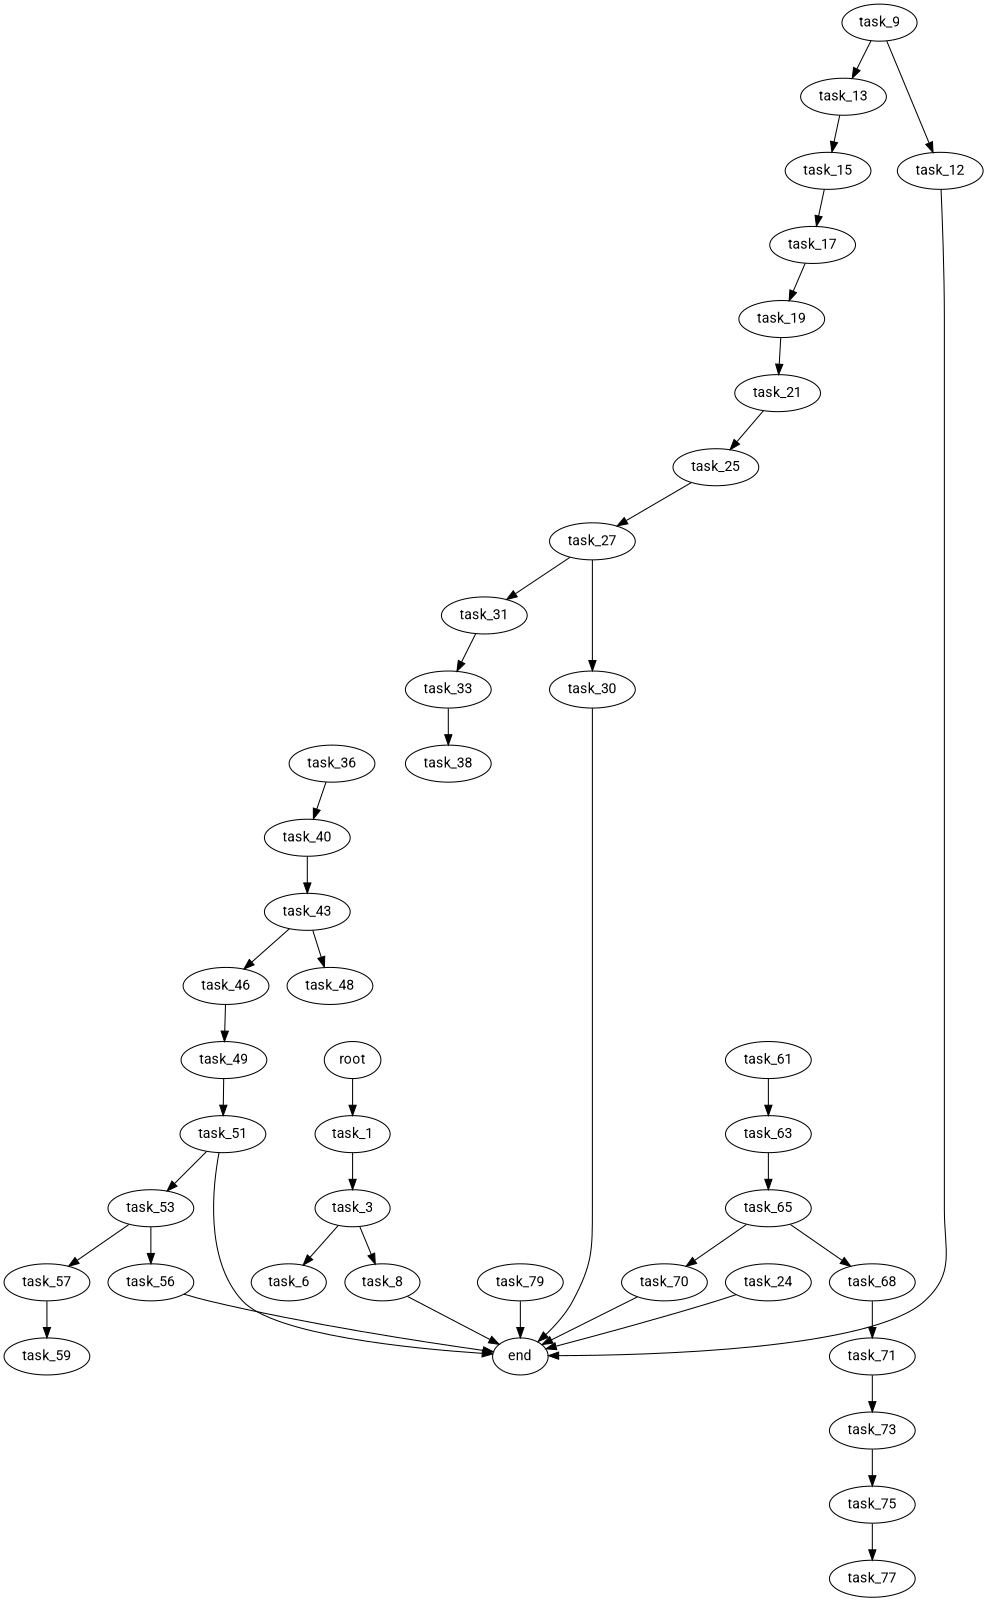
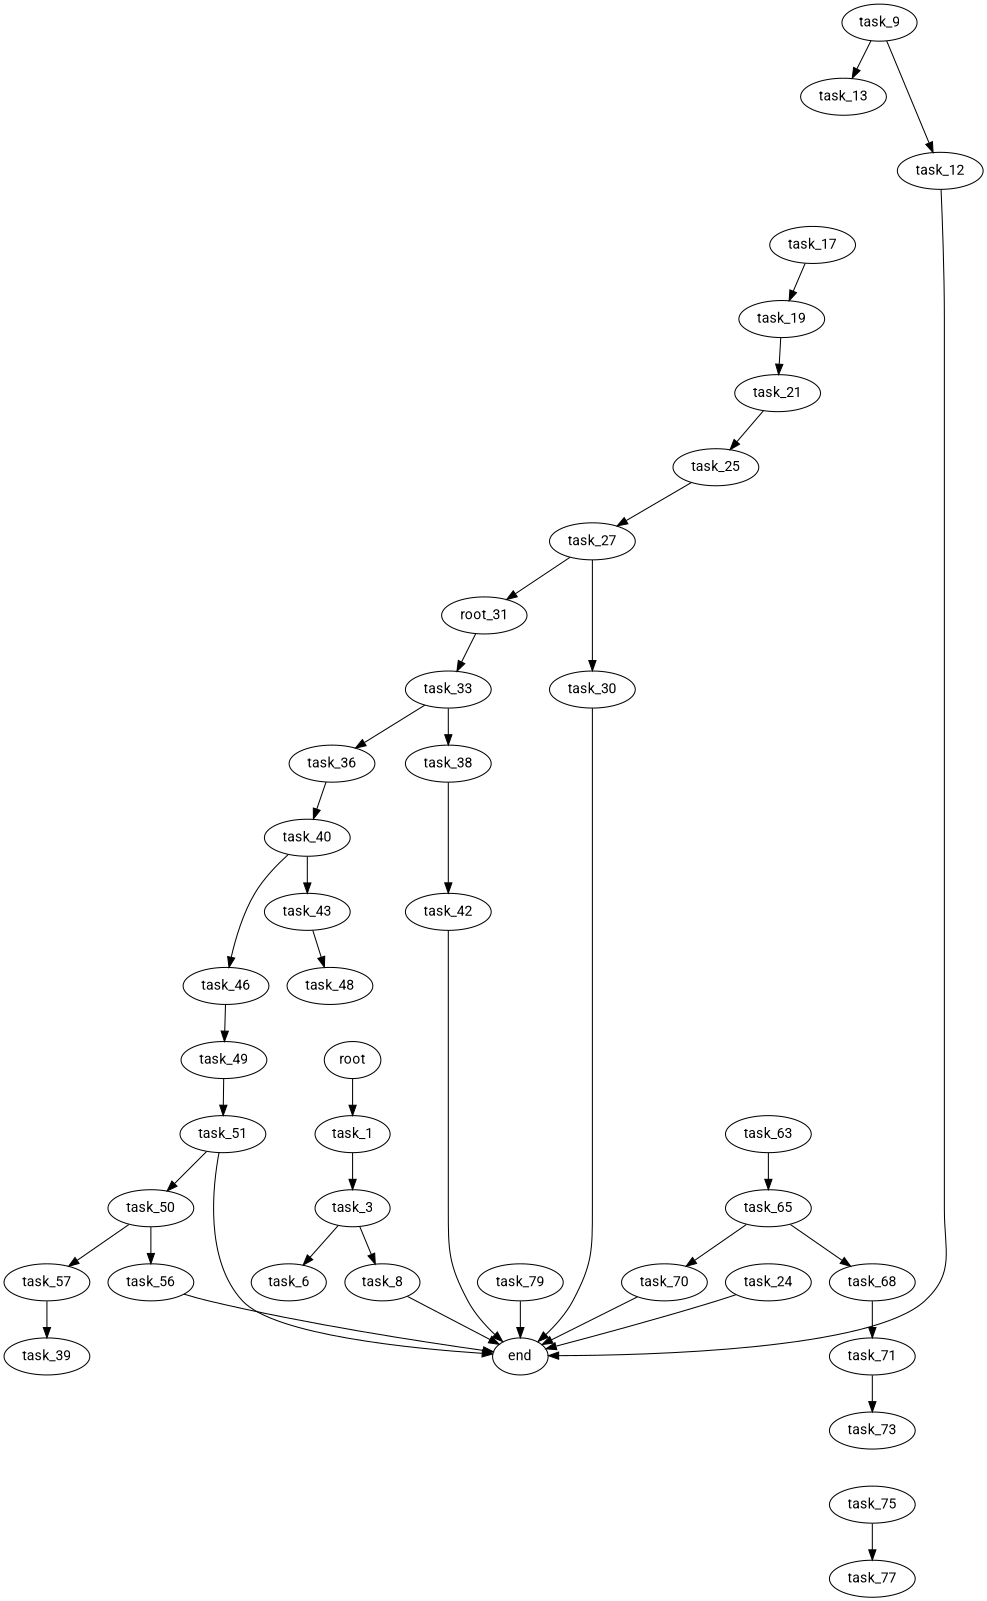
(828, 171) -> none
(484, 615) -> (484, 615)
none -> (395, 724)
none -> (448, 912)
(271, 945) -> (251, 901)
(768, 1060) -> none
(151, 1208) -> (151, 1208)
(47, 1356) -> (47, 1356)
(872, 1463) -> none
